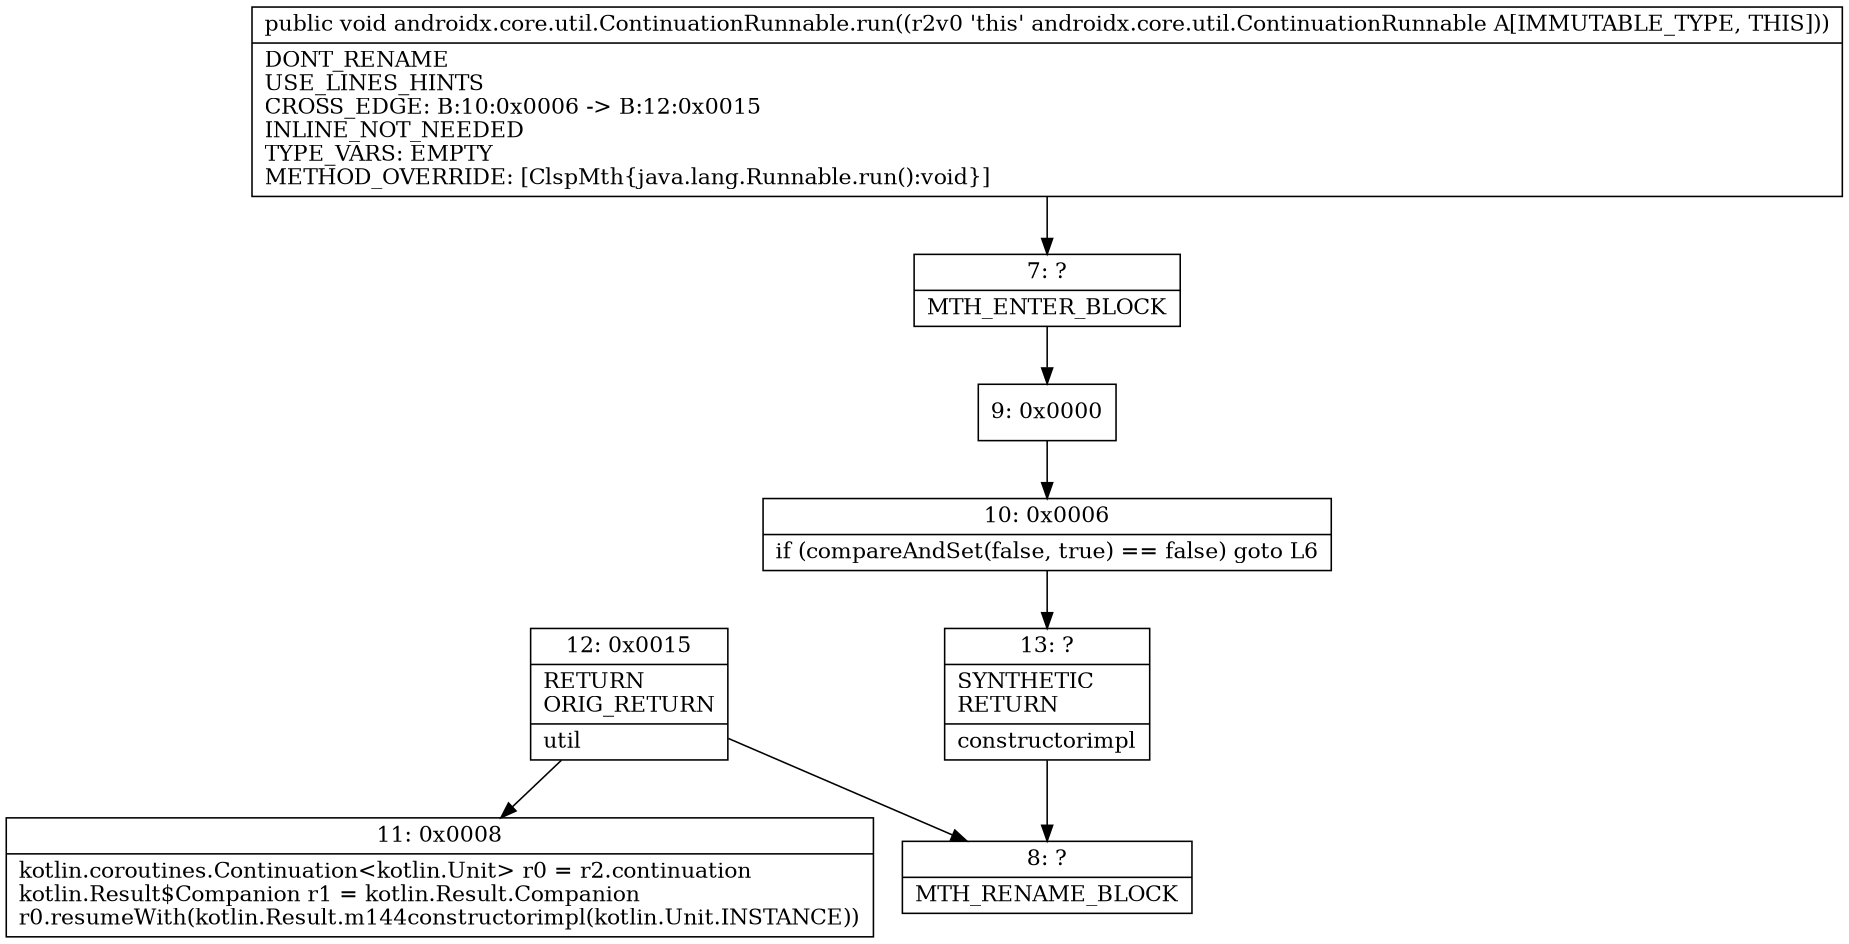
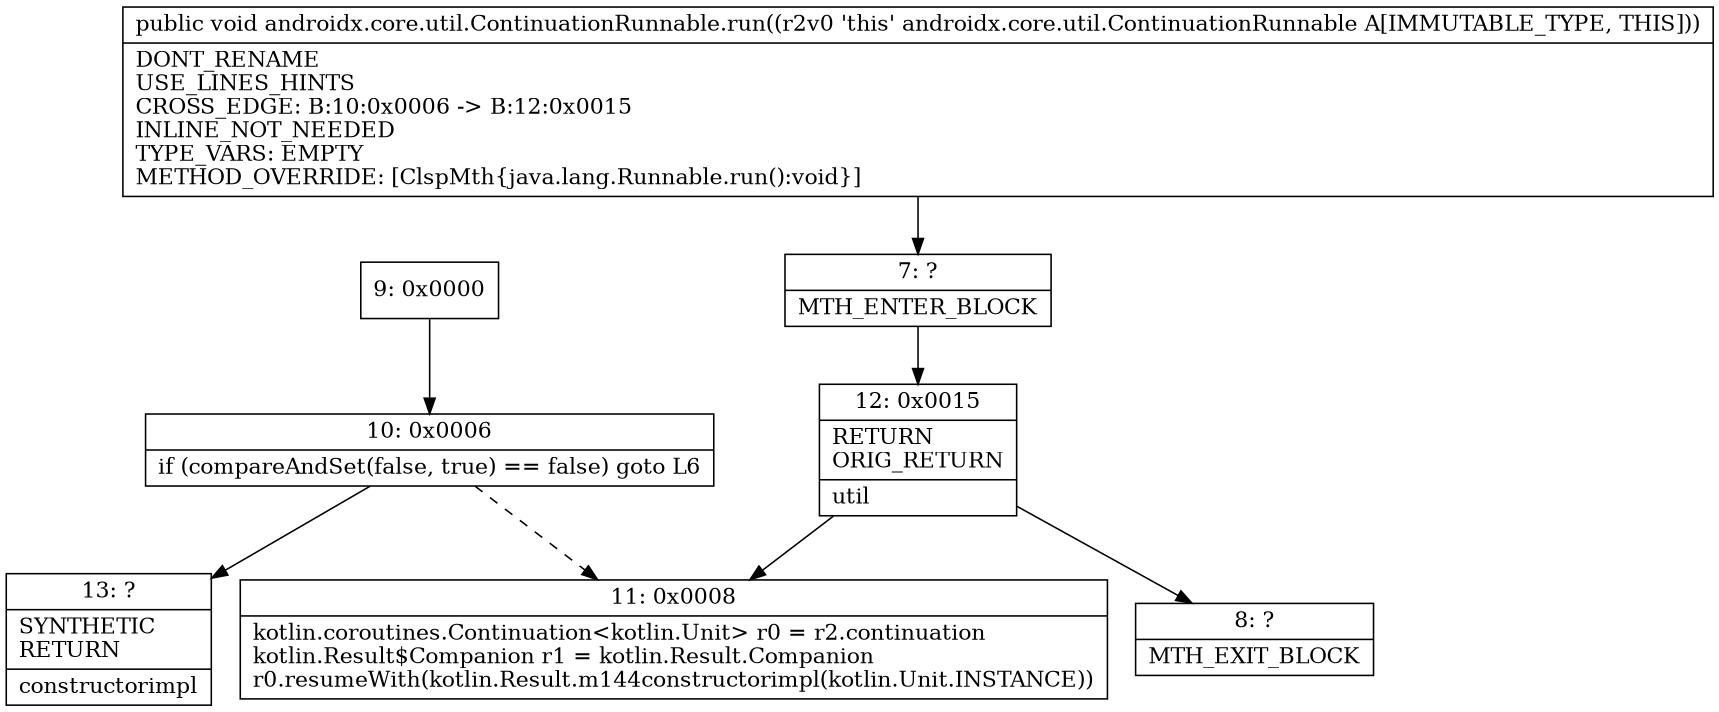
(1047, 347) -> (918, 348)
none -> (530, 528)
(1047, 793) -> none
(1047, 895) -> (1255, 657)
